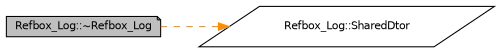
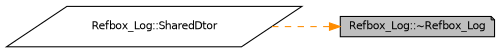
(189, 27) -> (301, 27)
